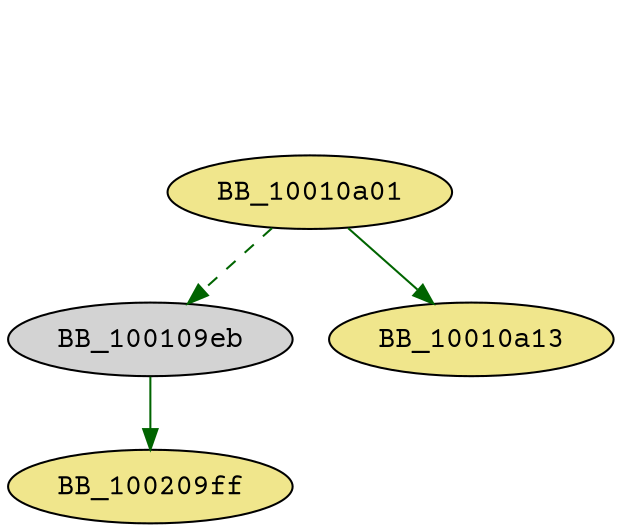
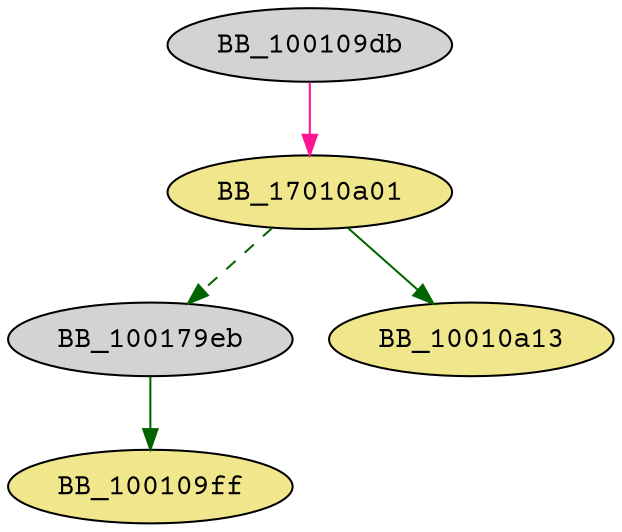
none -> (310, 45)
(310, 192) -> (310, 192)
(150, 339) -> (150, 339)
(150, 487) -> (150, 487)
